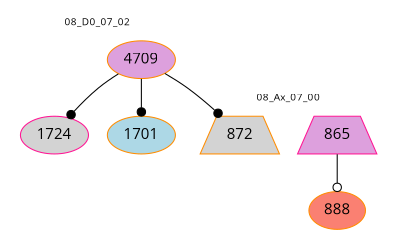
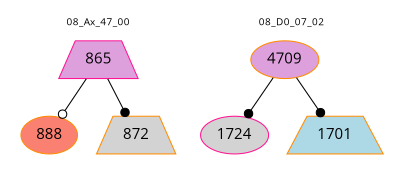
(198, 96) -> (115, 94)
(289, 98) -> (98, 23)
(141, 135) -> (335, 135)
